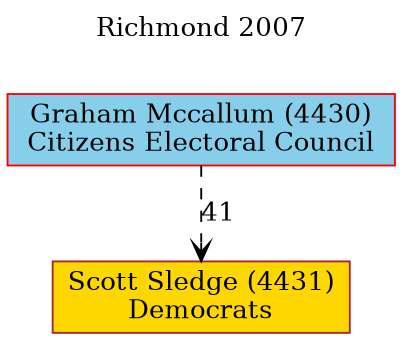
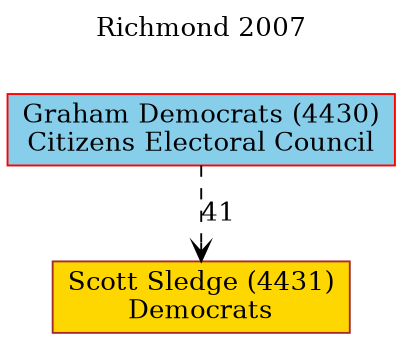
(201, 130) -> (201, 130)
